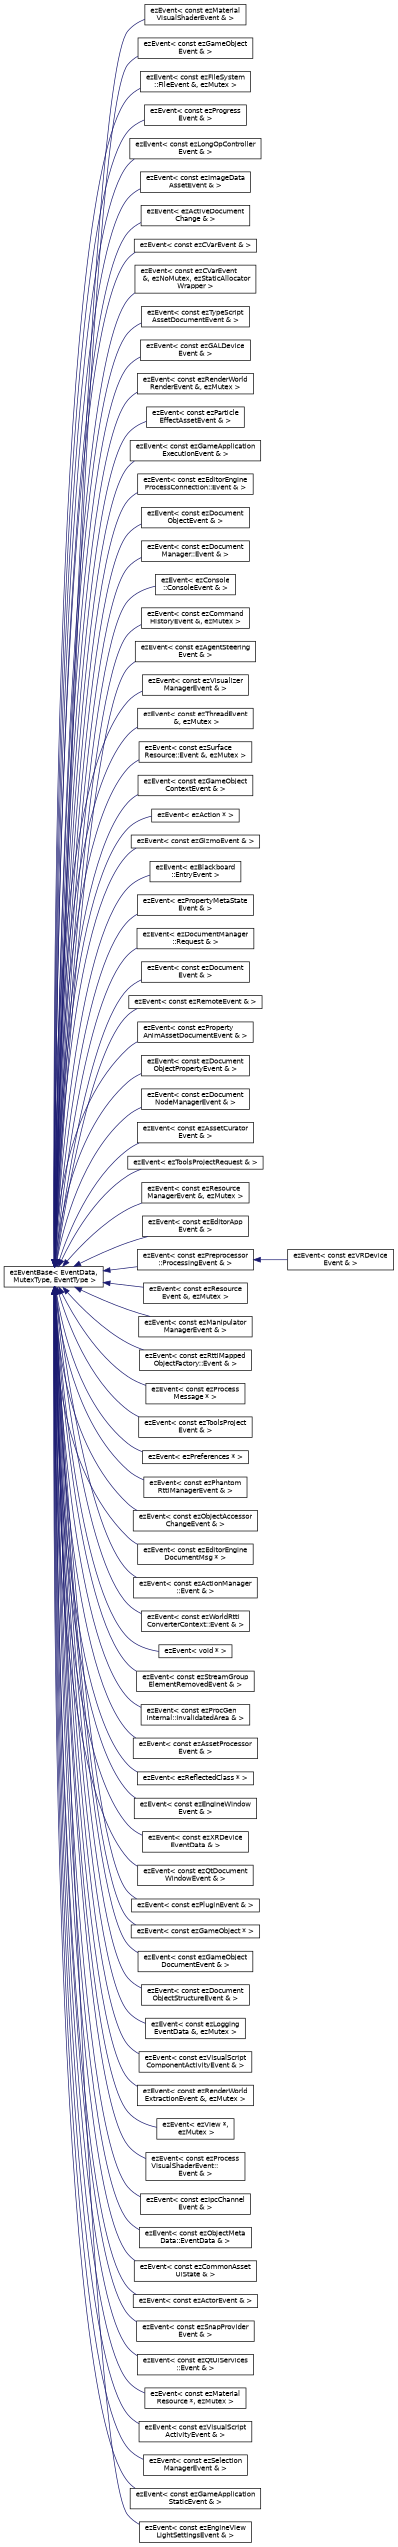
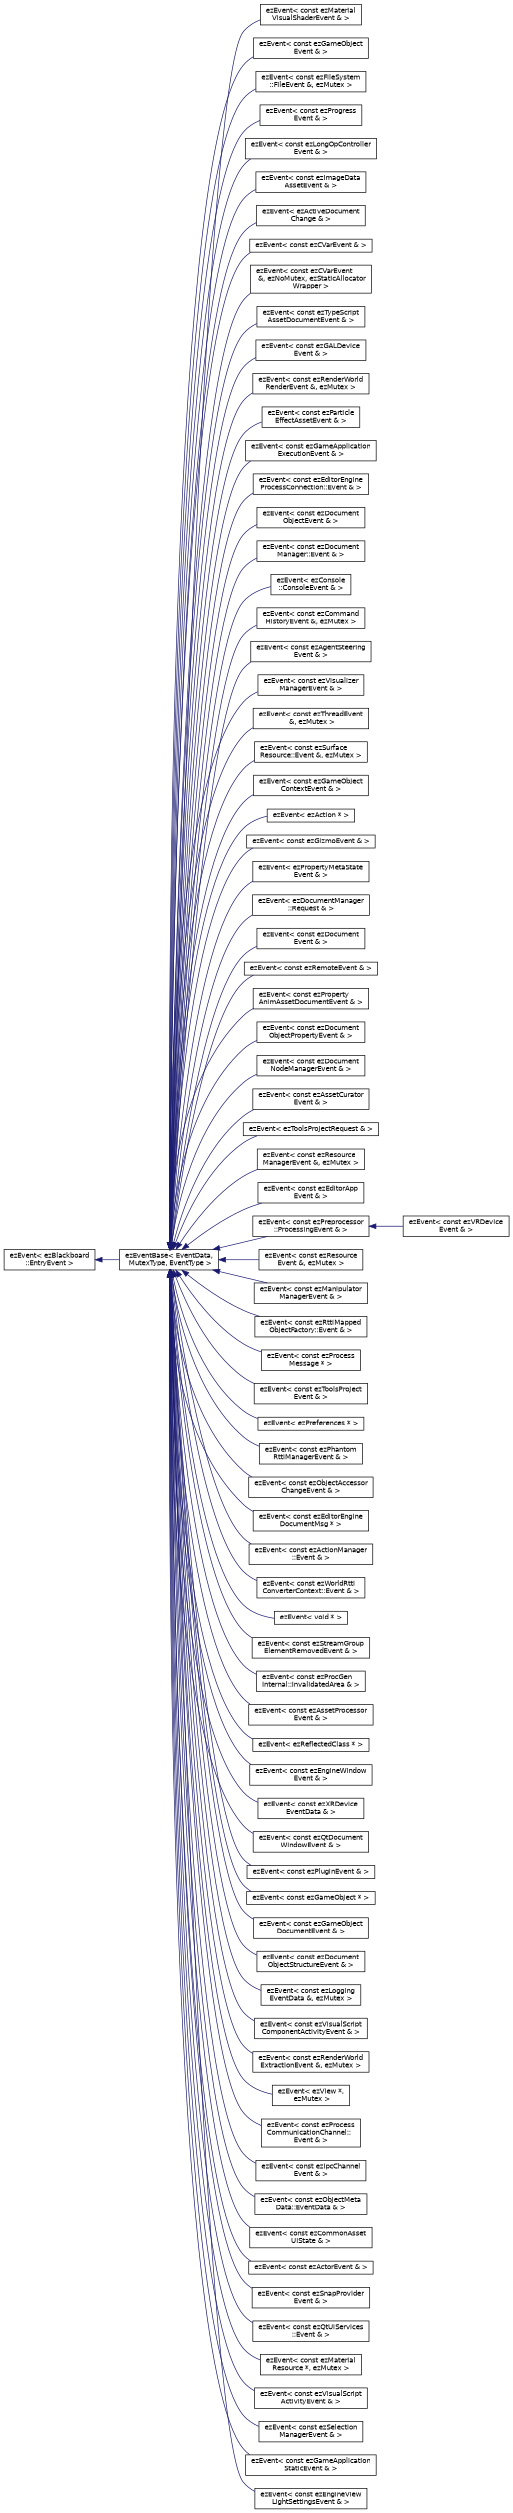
(75, 1057) -> (111, 1260)
(195, 2167) -> (311, 2133)
